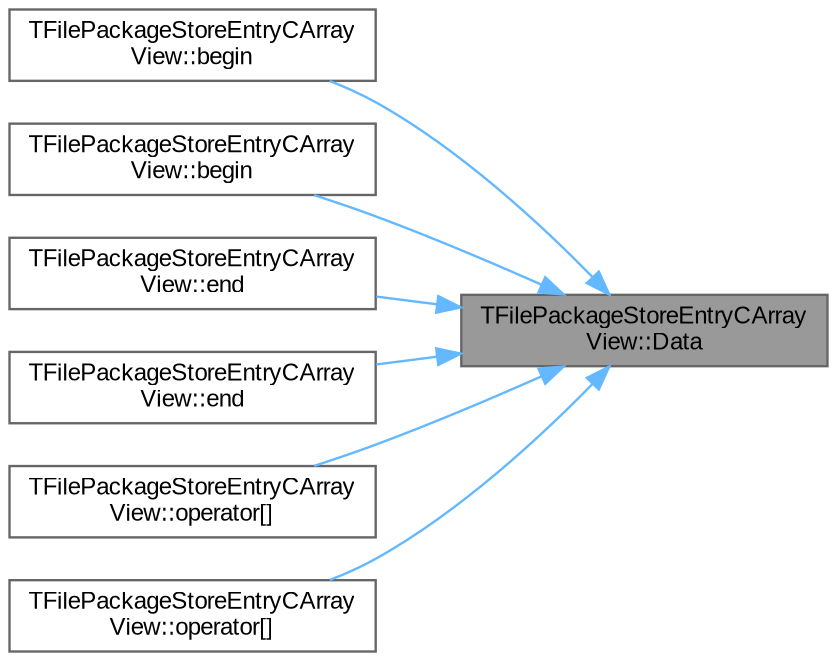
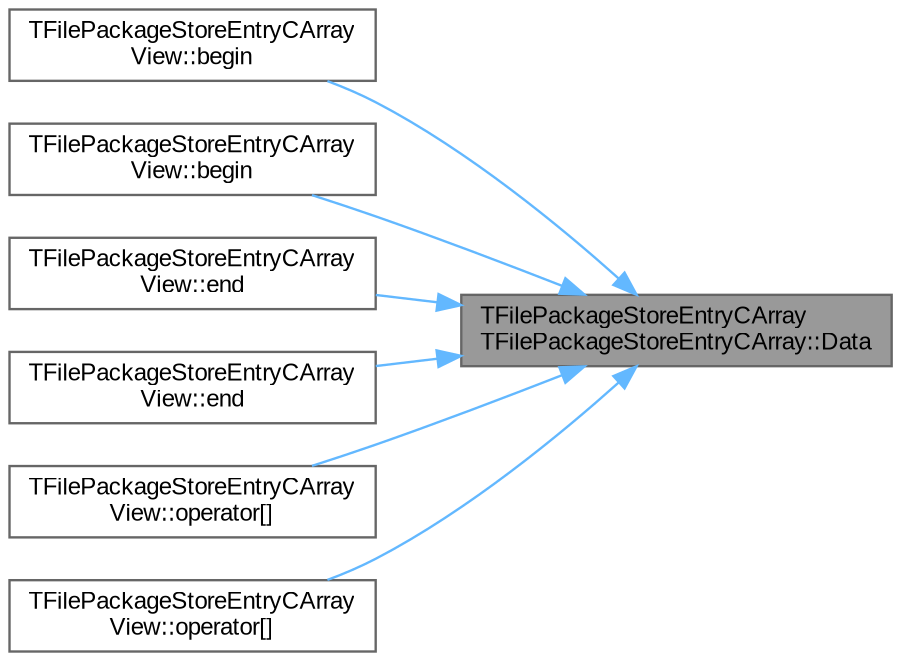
(644, 331) -> (676, 331)
